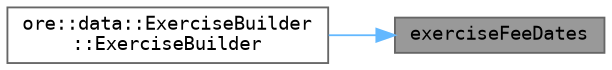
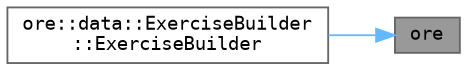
(500, 35) -> (427, 35)
